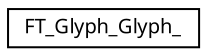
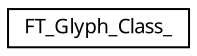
(104, 28) -> (99, 28)
